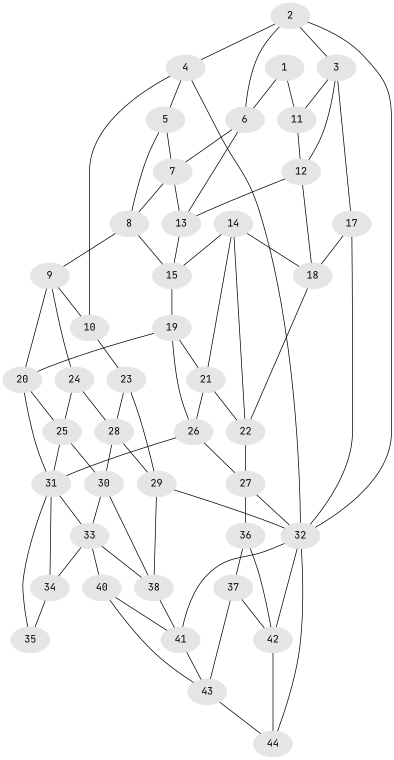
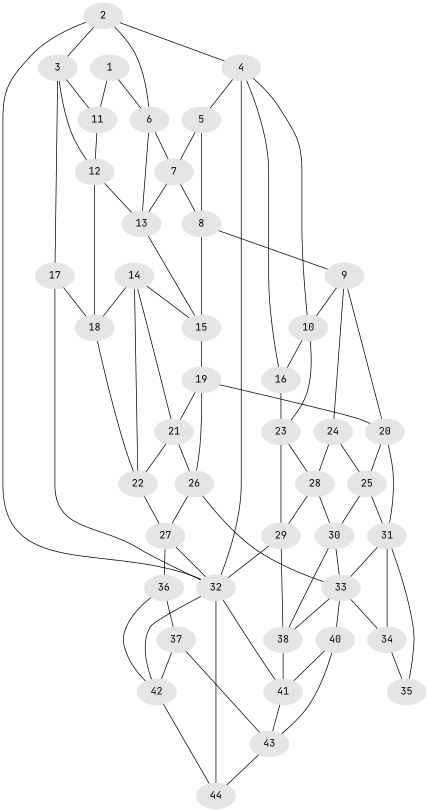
none -> (281, 380)
(121, 455) -> (256, 549)
